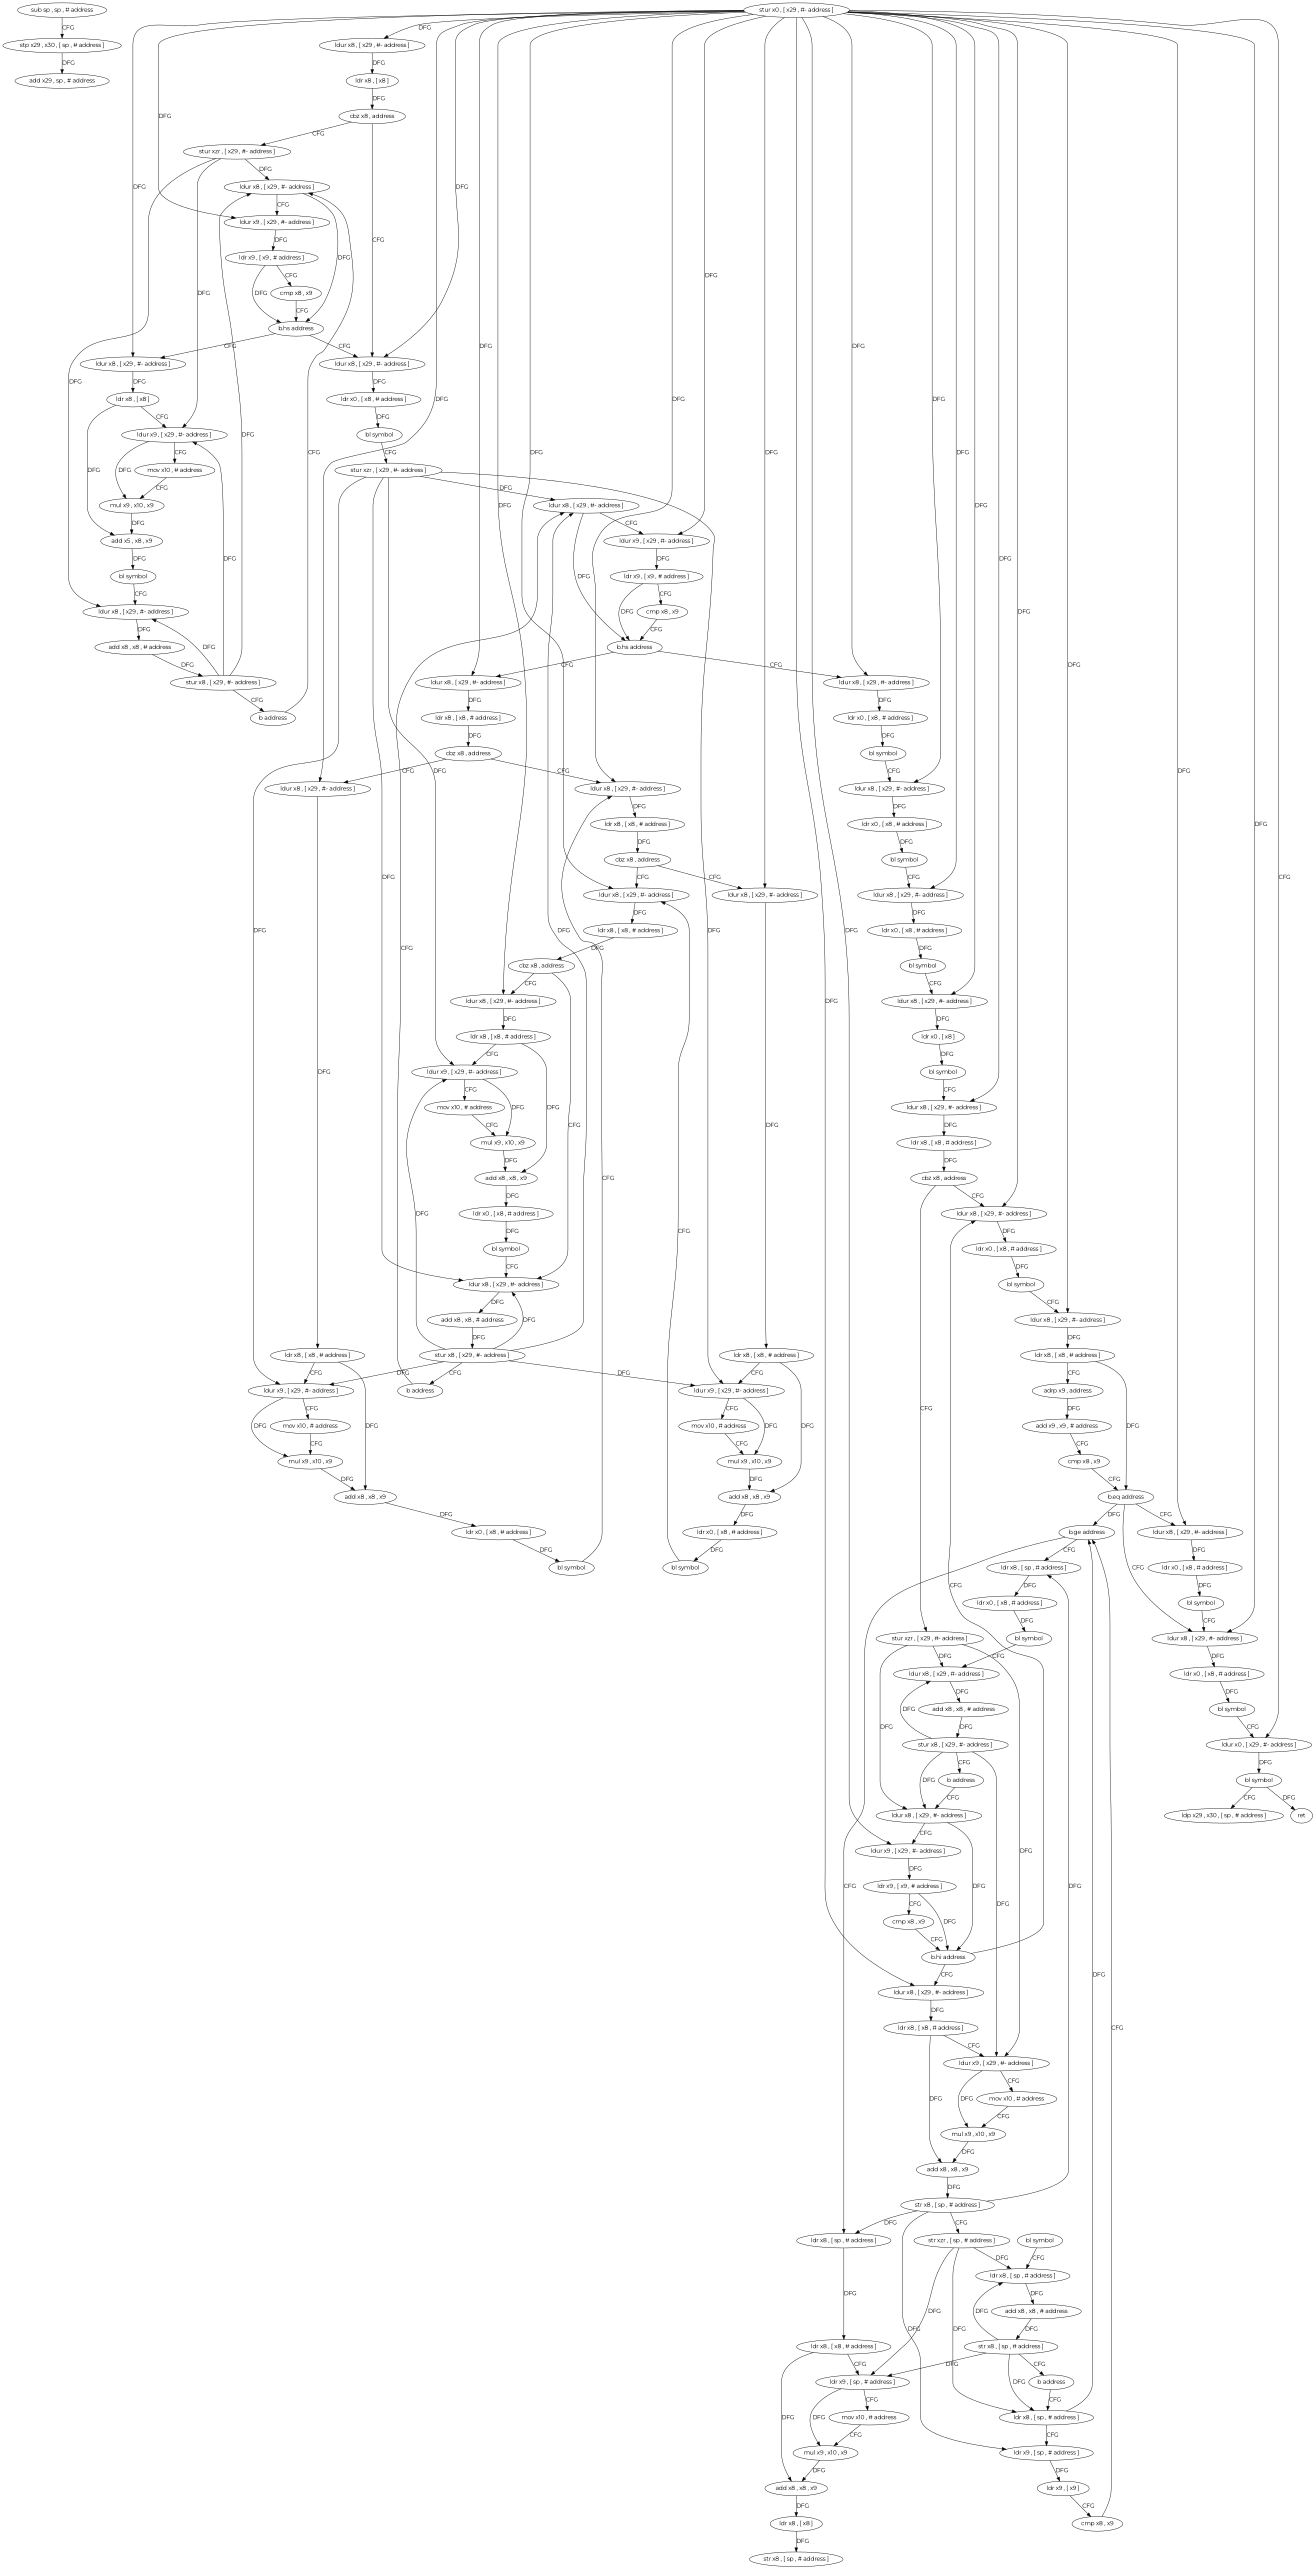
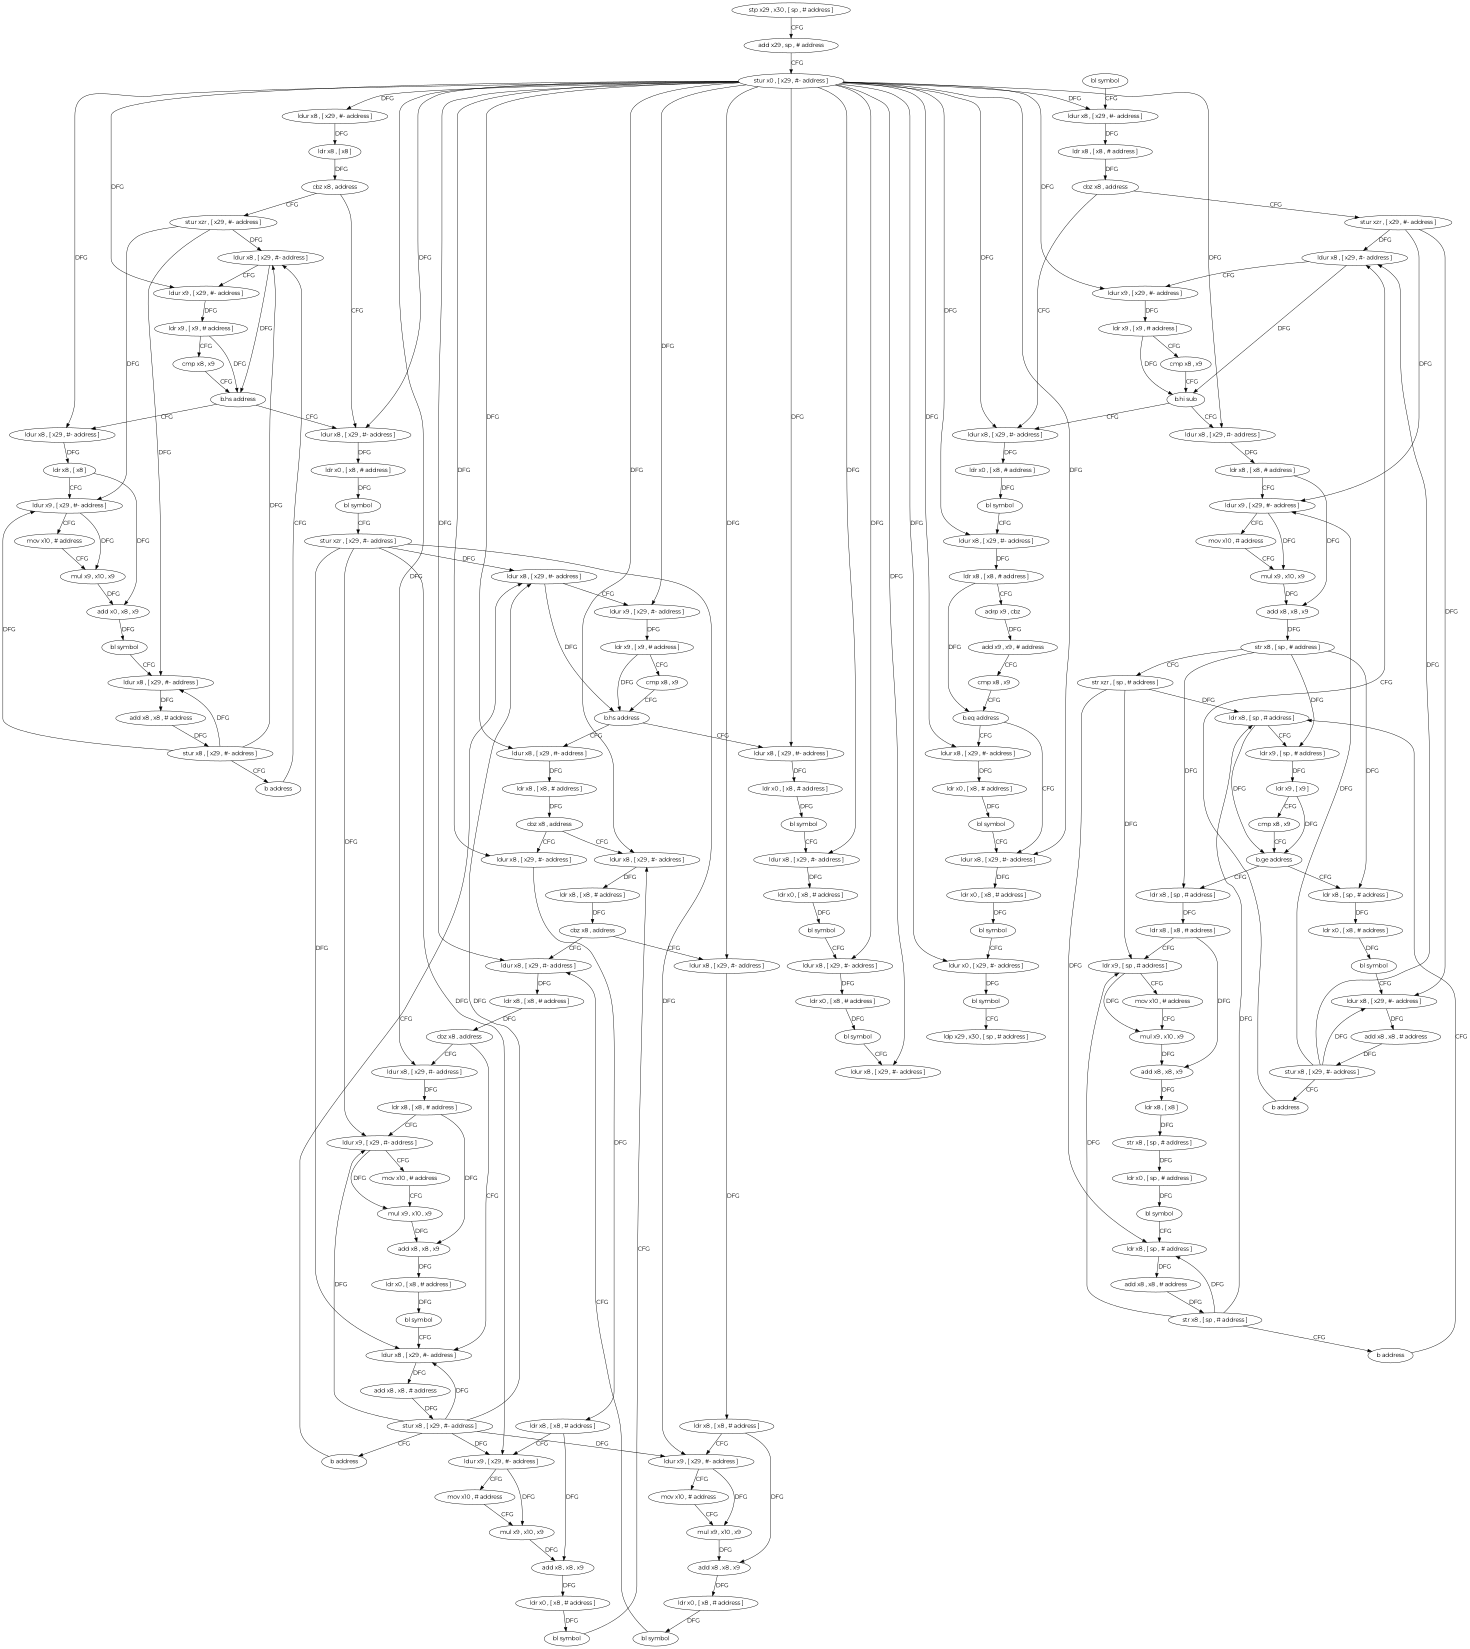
(62, 10) -> none
none -> (791, 61)
(68, 63) -> (797, 28)
(132, 541) -> (118, 612)
(1285, 878) -> (917, 524)
(938, 1037) -> none
none -> (1159, 1179)
(1068, 1391) -> (1003, 612)
(1106, 1513) -> (1305, 826)
(1302, 1816) -> none
(948, 1957) -> (1186, 400)
